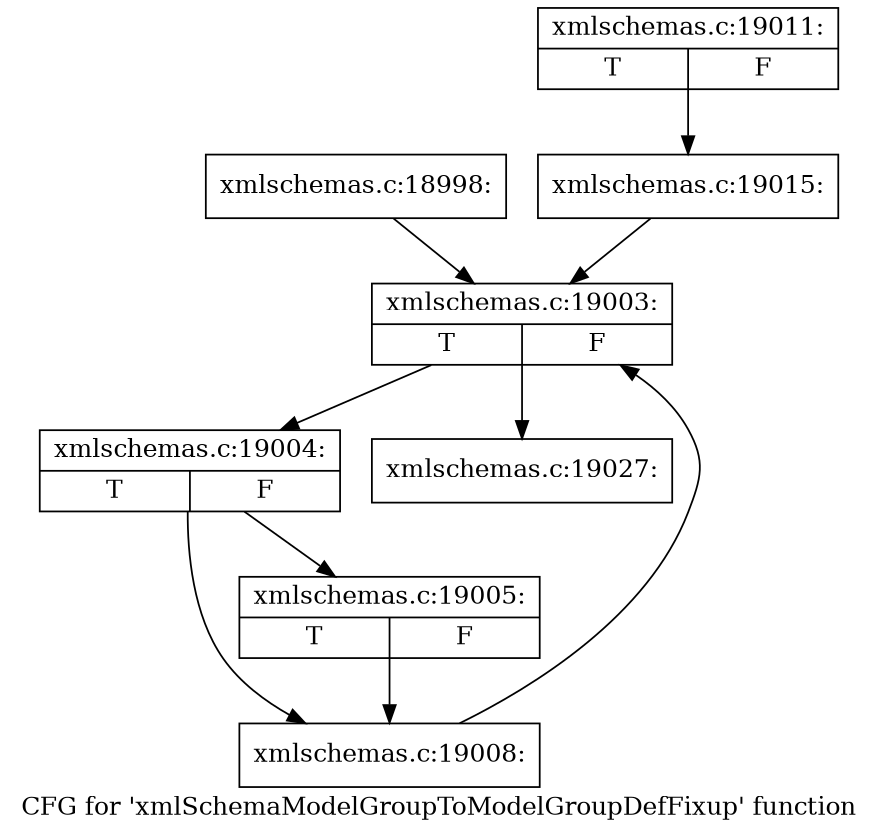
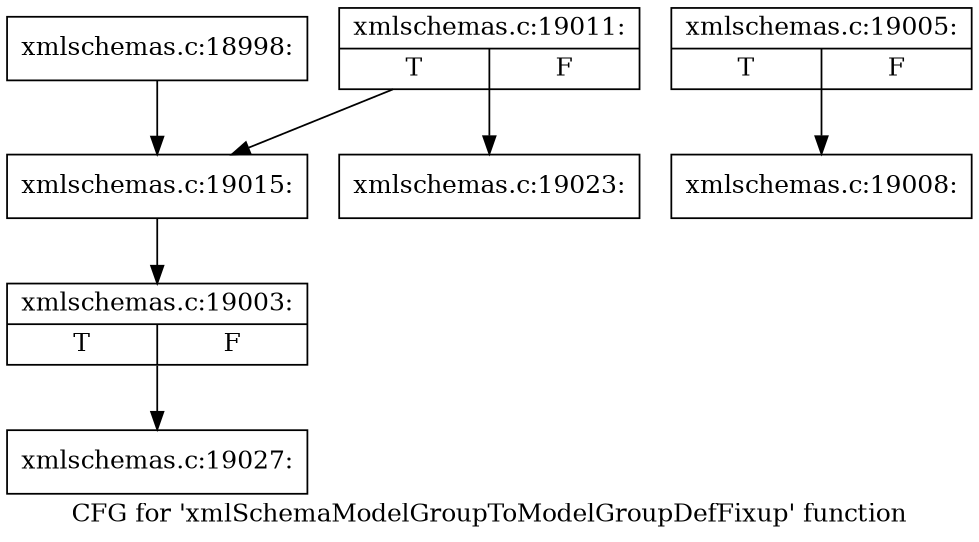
none -> (489, 186)
(427, 245) -> (157, 108)
(190, 471) -> none
(649, 579) -> none
